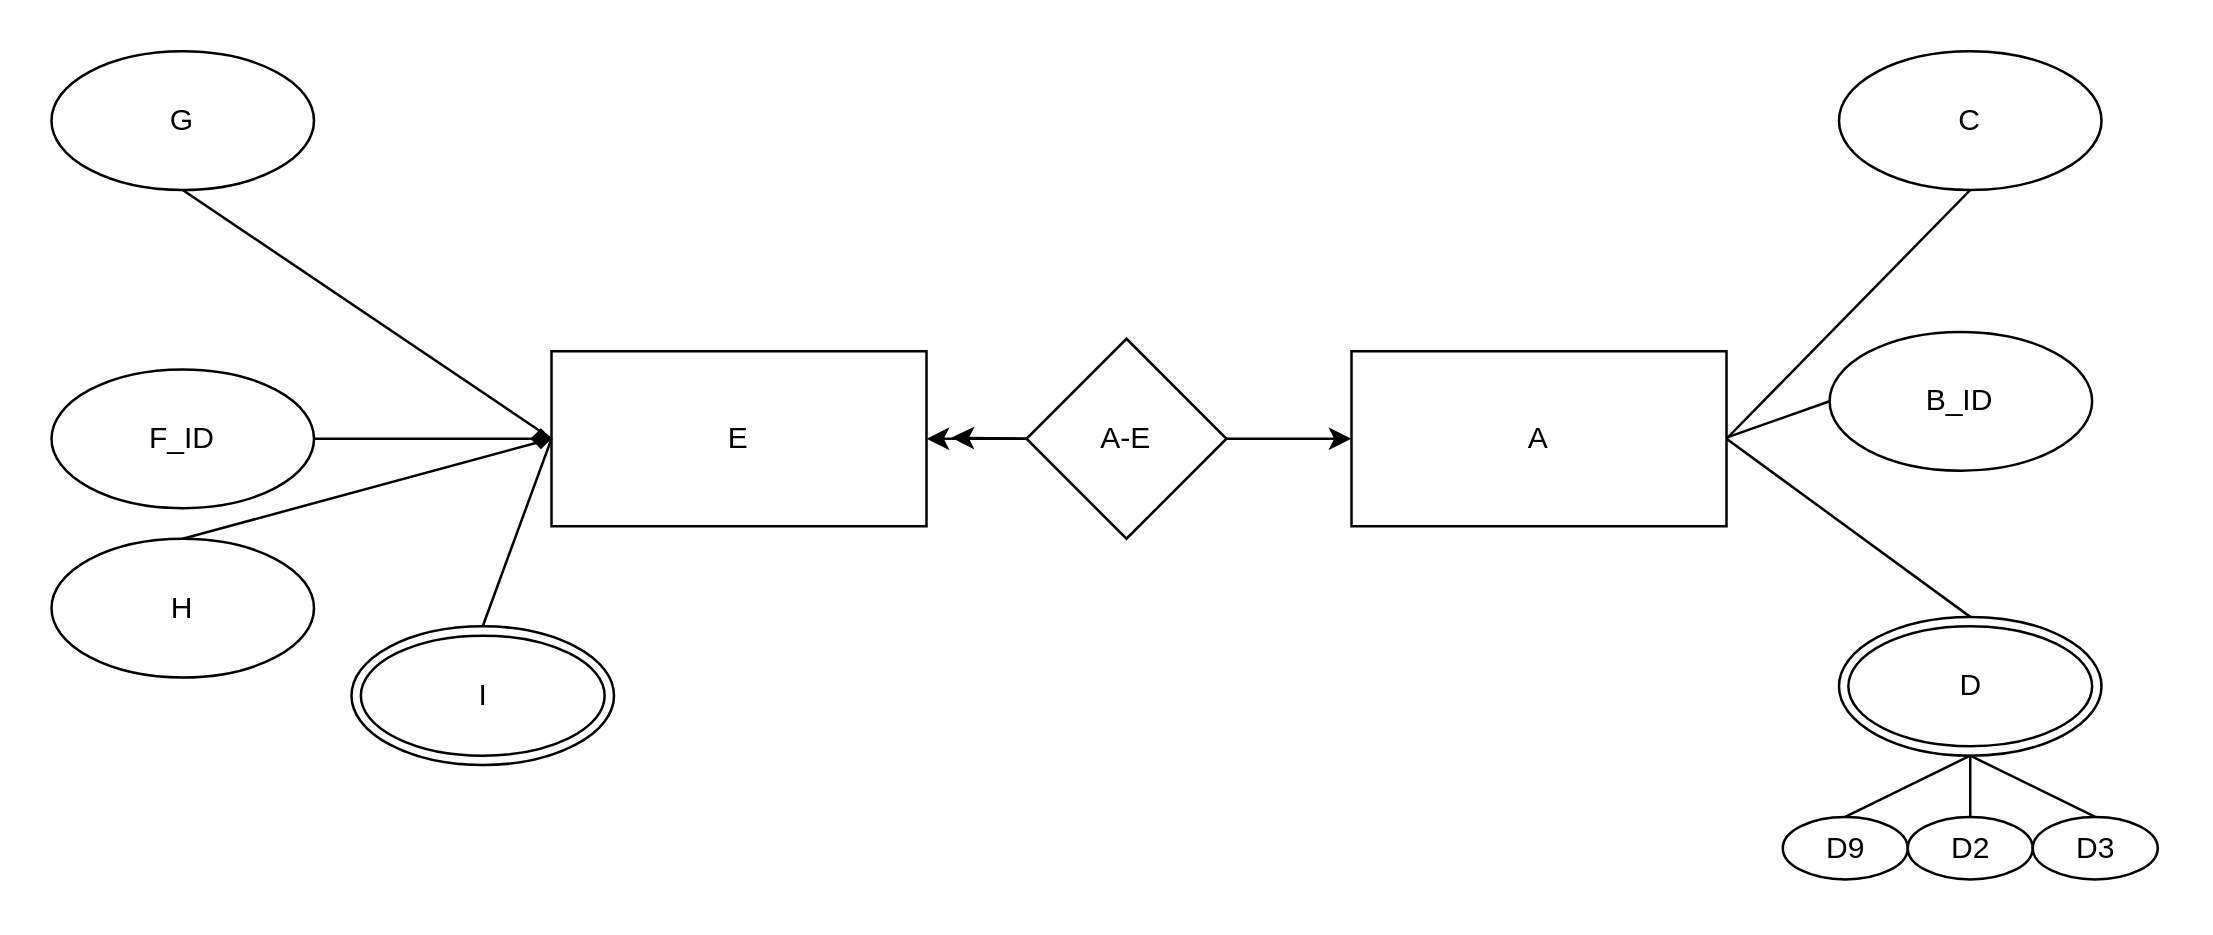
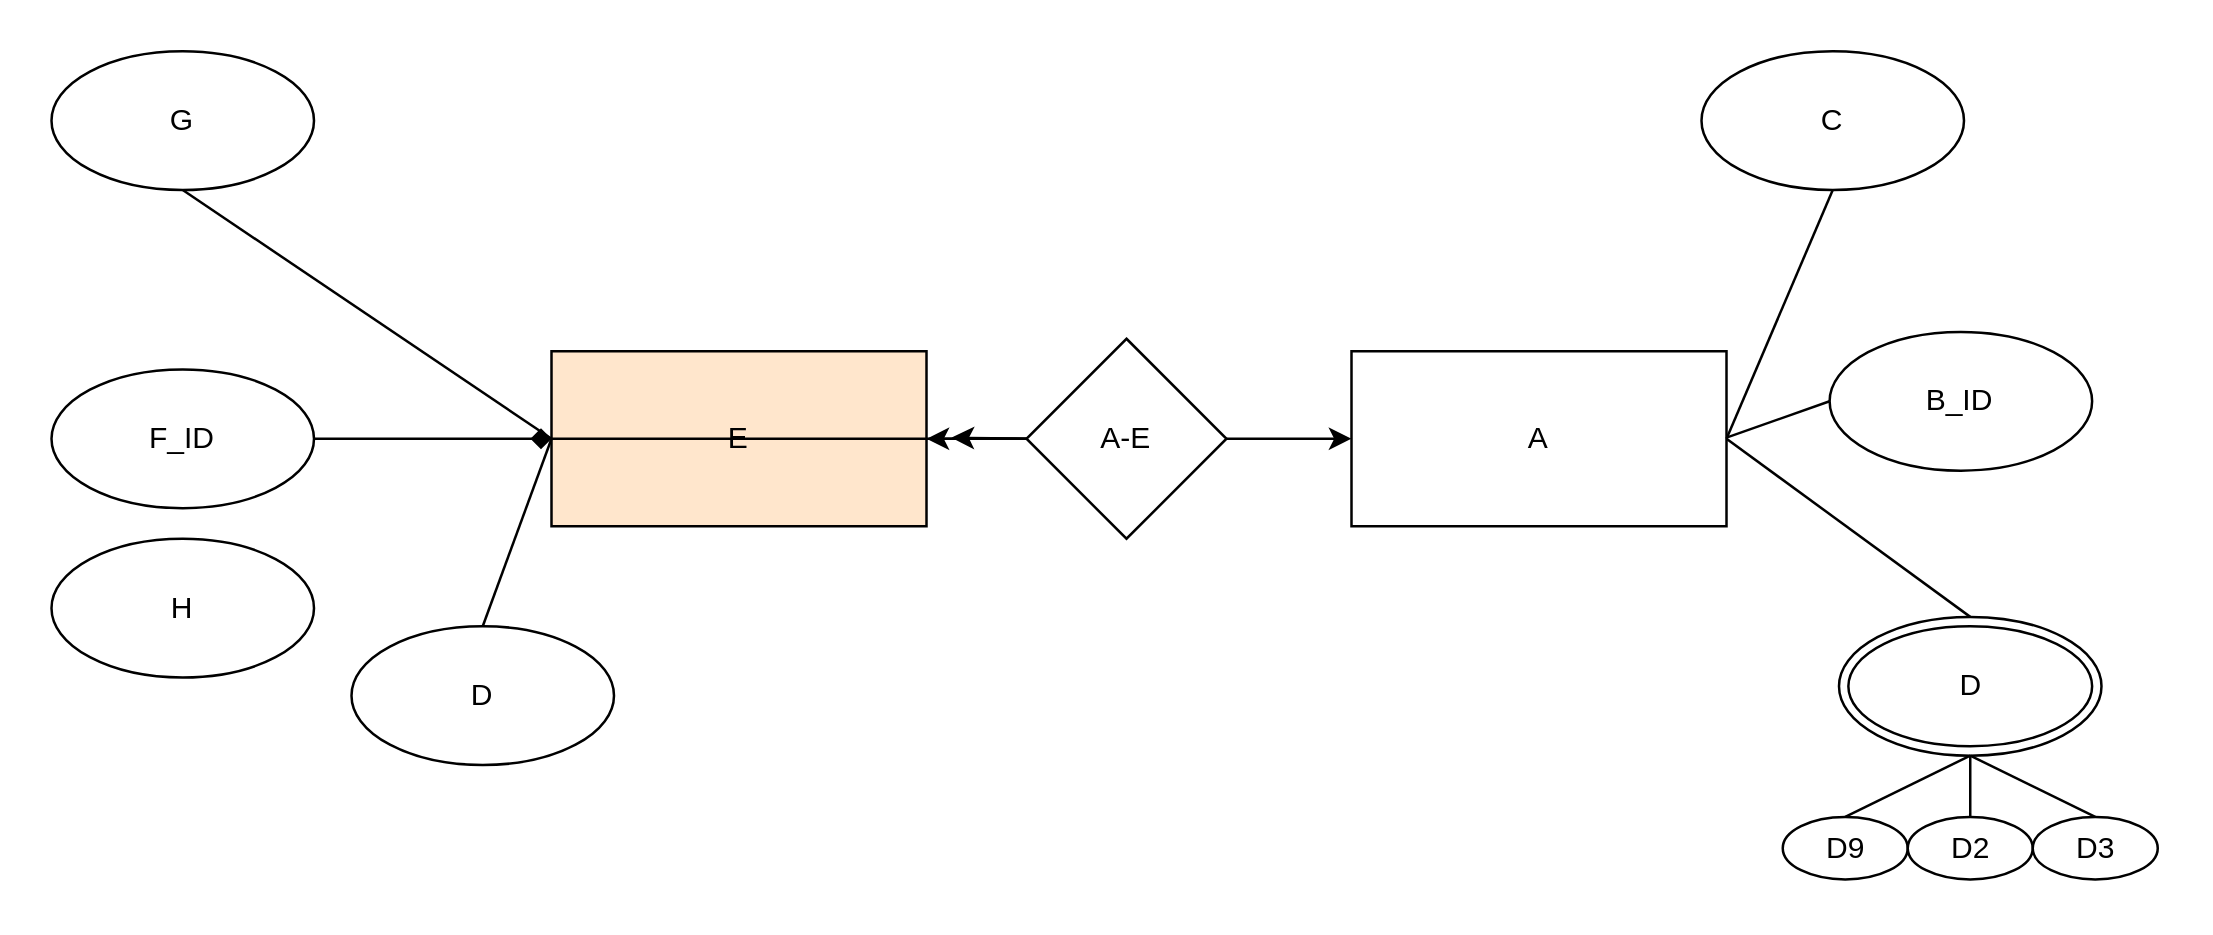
(1970, 121) -> (1833, 121)
(739, 439) -> (739, 439)
(359, 491) -> (740, 439)
(483, 696) -> none
